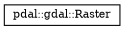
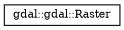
(62, 15) -> (62, 15)
